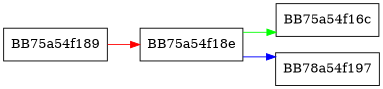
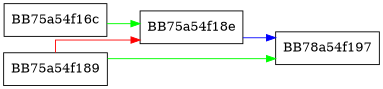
(255, 32) -> (119, 24)
none -> (187, 59)
